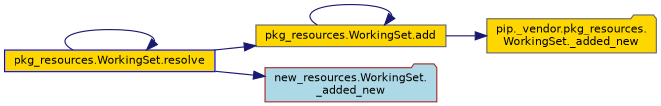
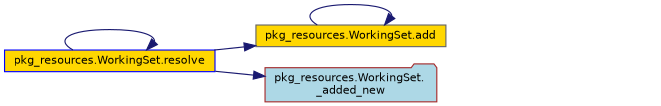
(572, 36) -> none
(351, 85) -> (351, 85)
